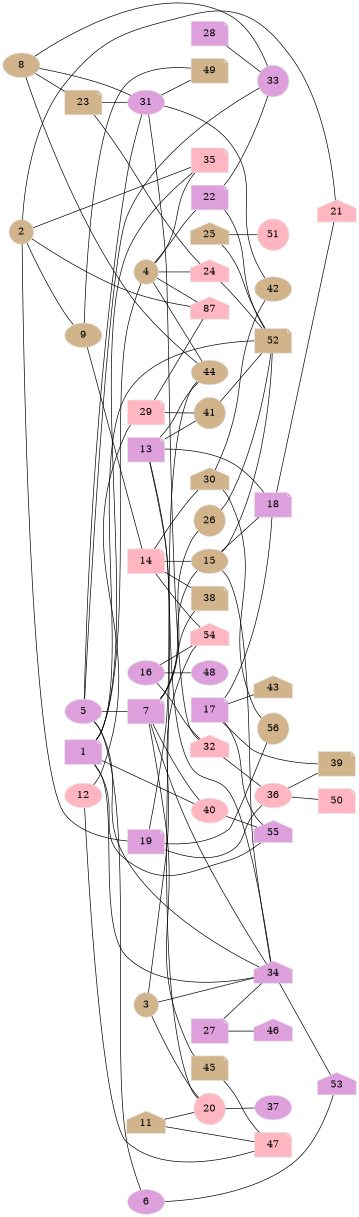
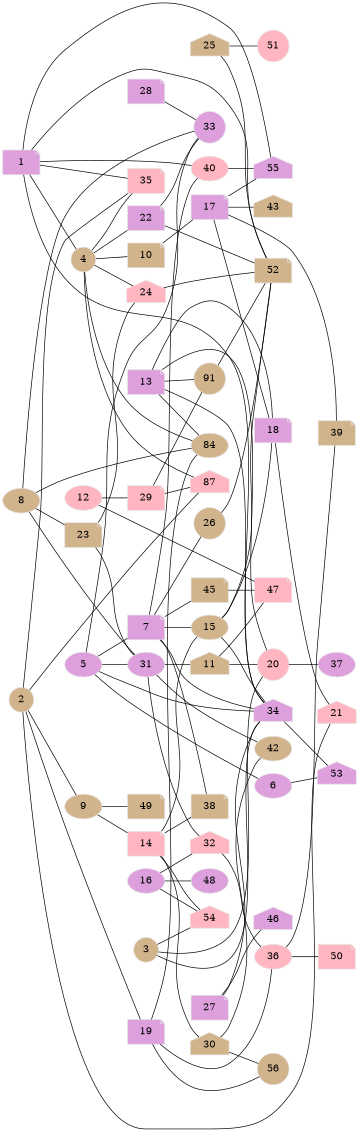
(176, 88) -> (177, 665)
none -> (146, 255)
(210, 372) -> (210, 446)
(210, 413) -> (210, 379)
